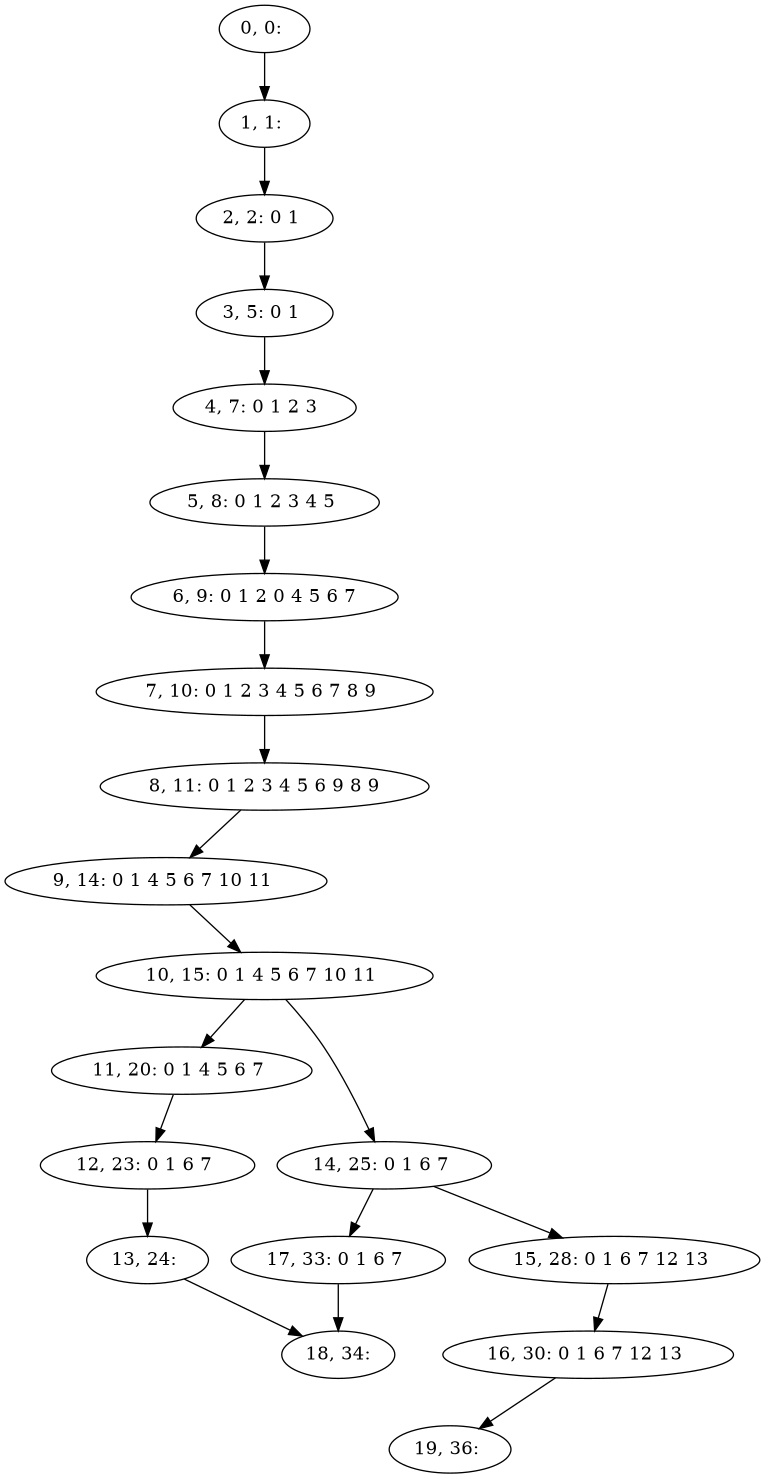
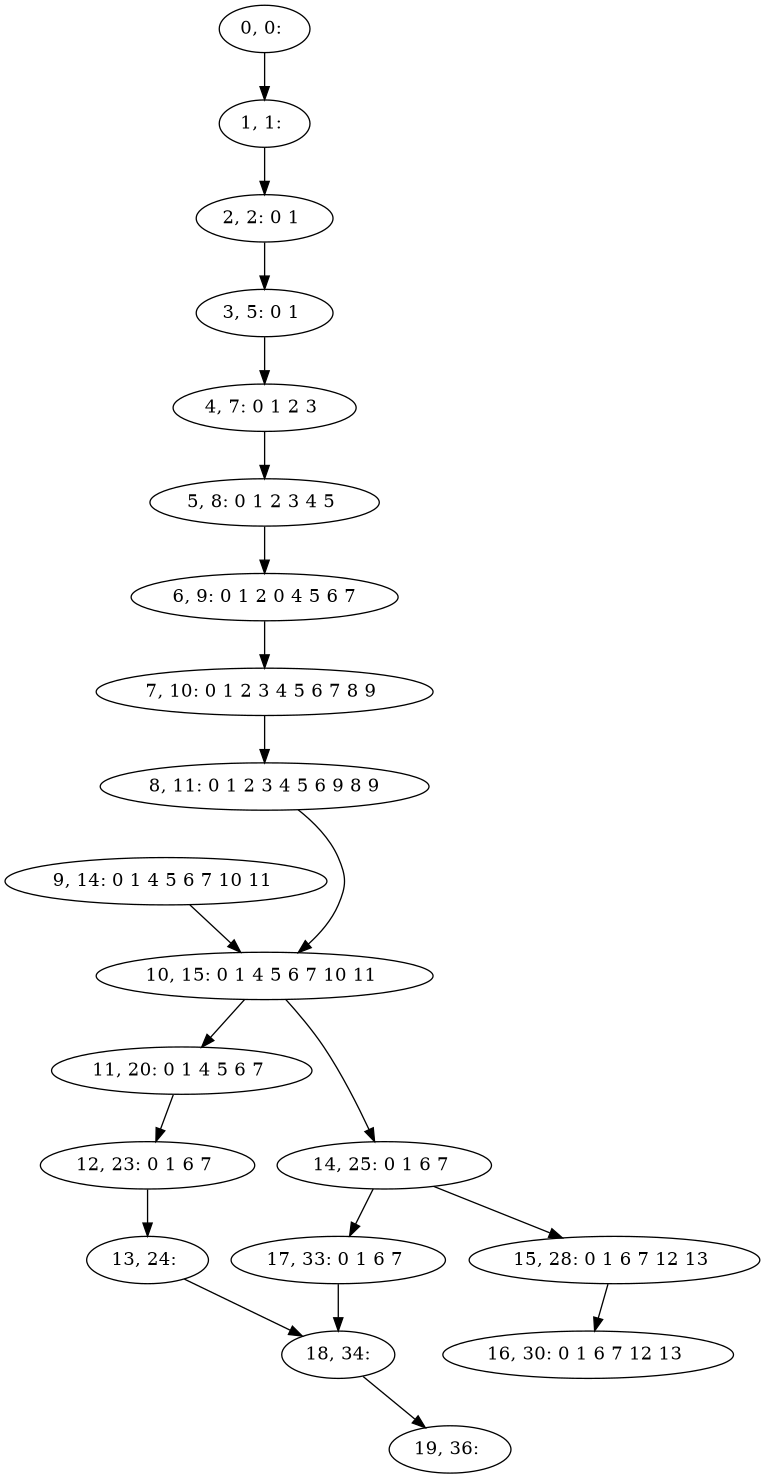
(220, 829) -> (344, 875)
(523, 1400) -> (389, 1398)
